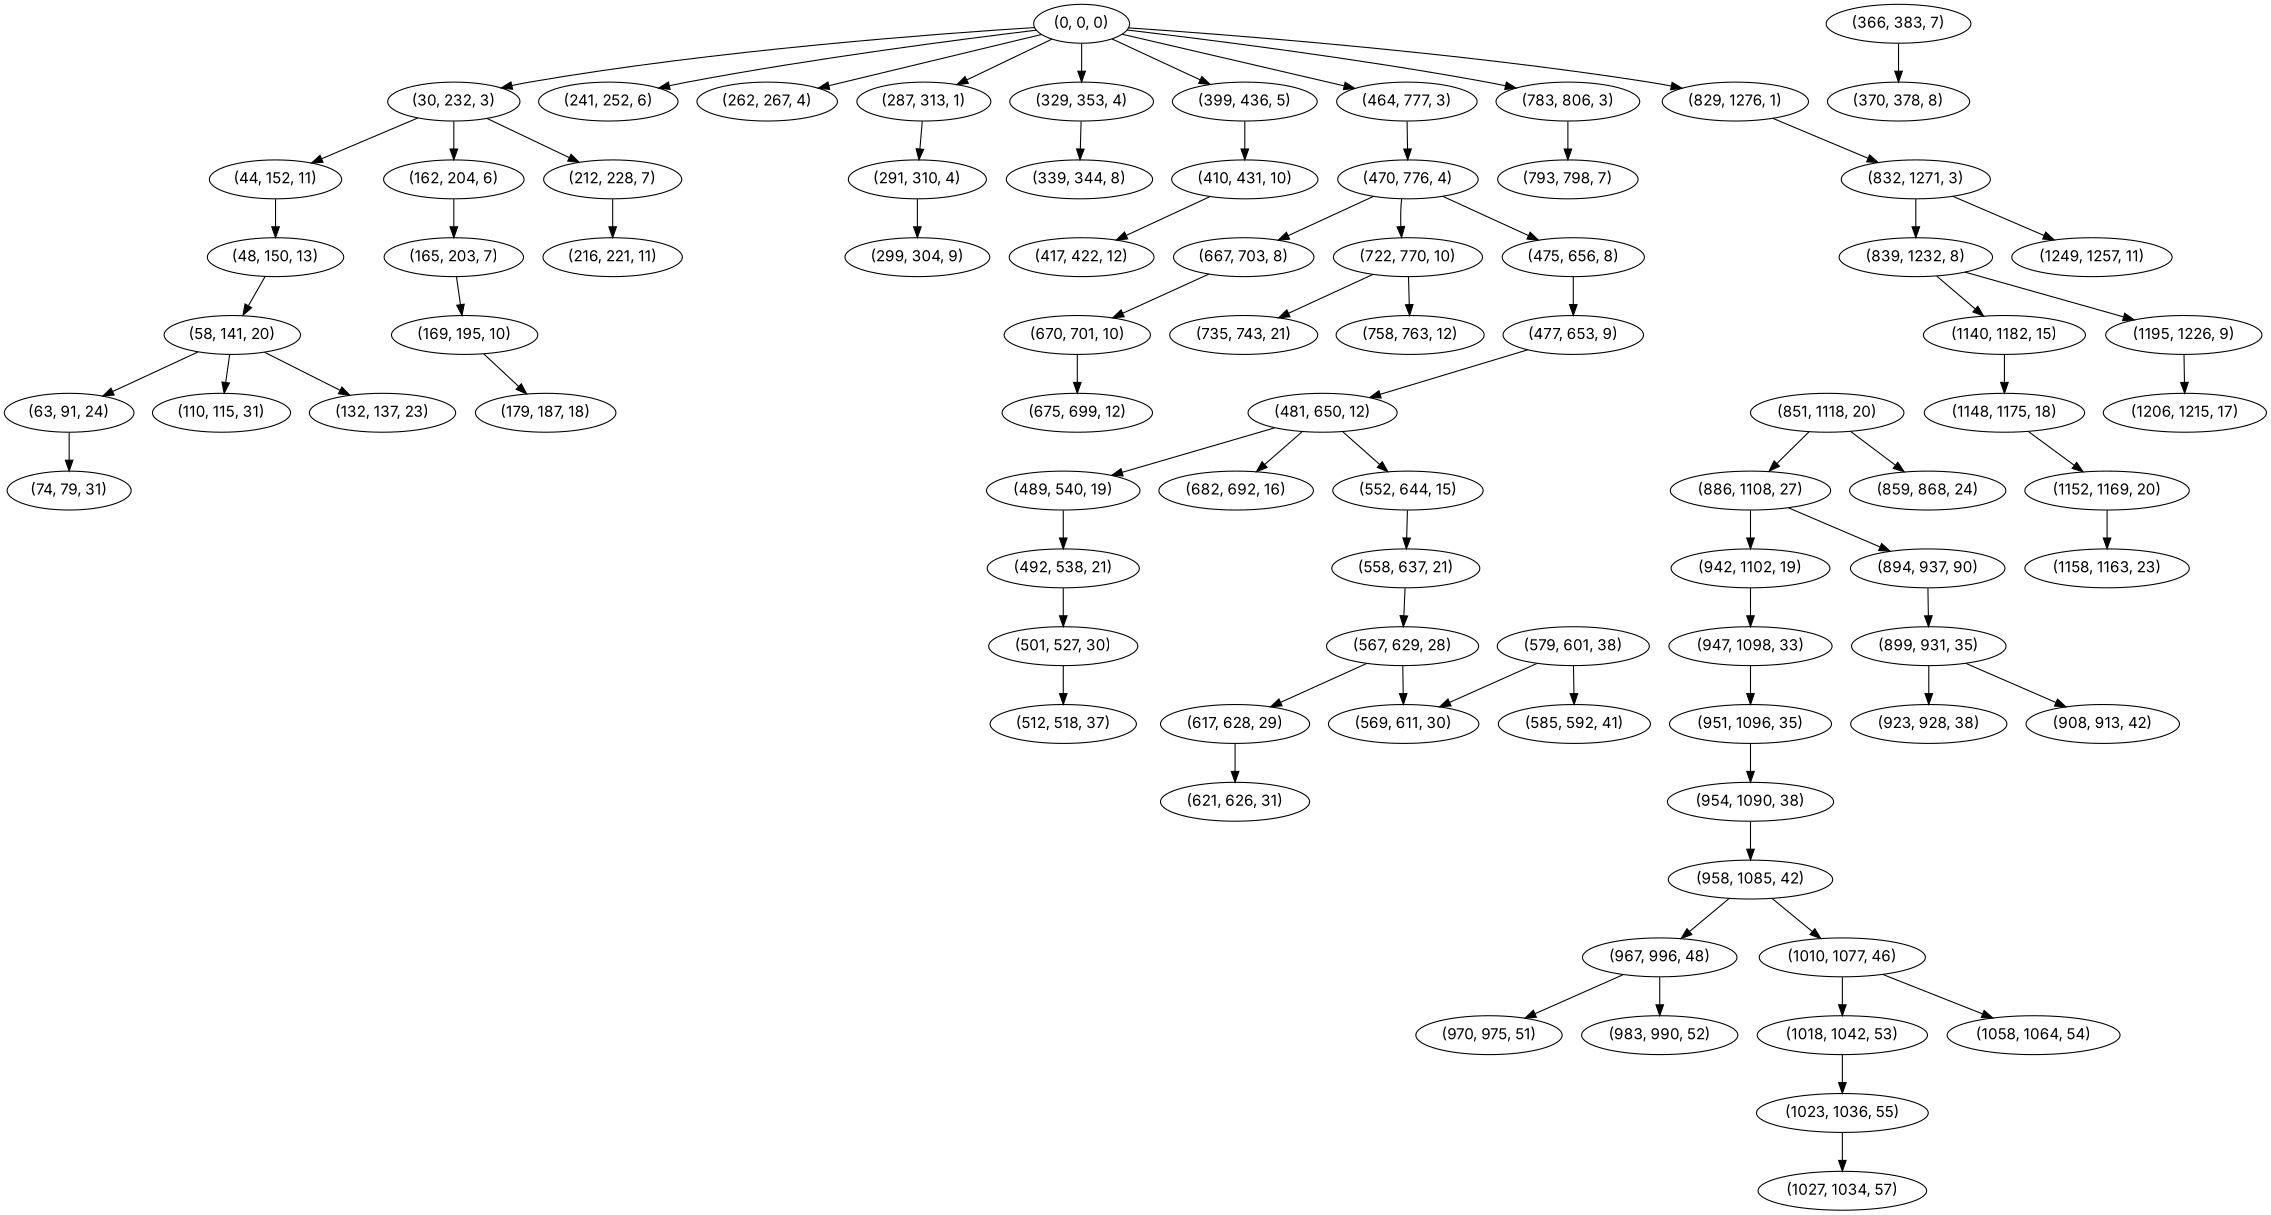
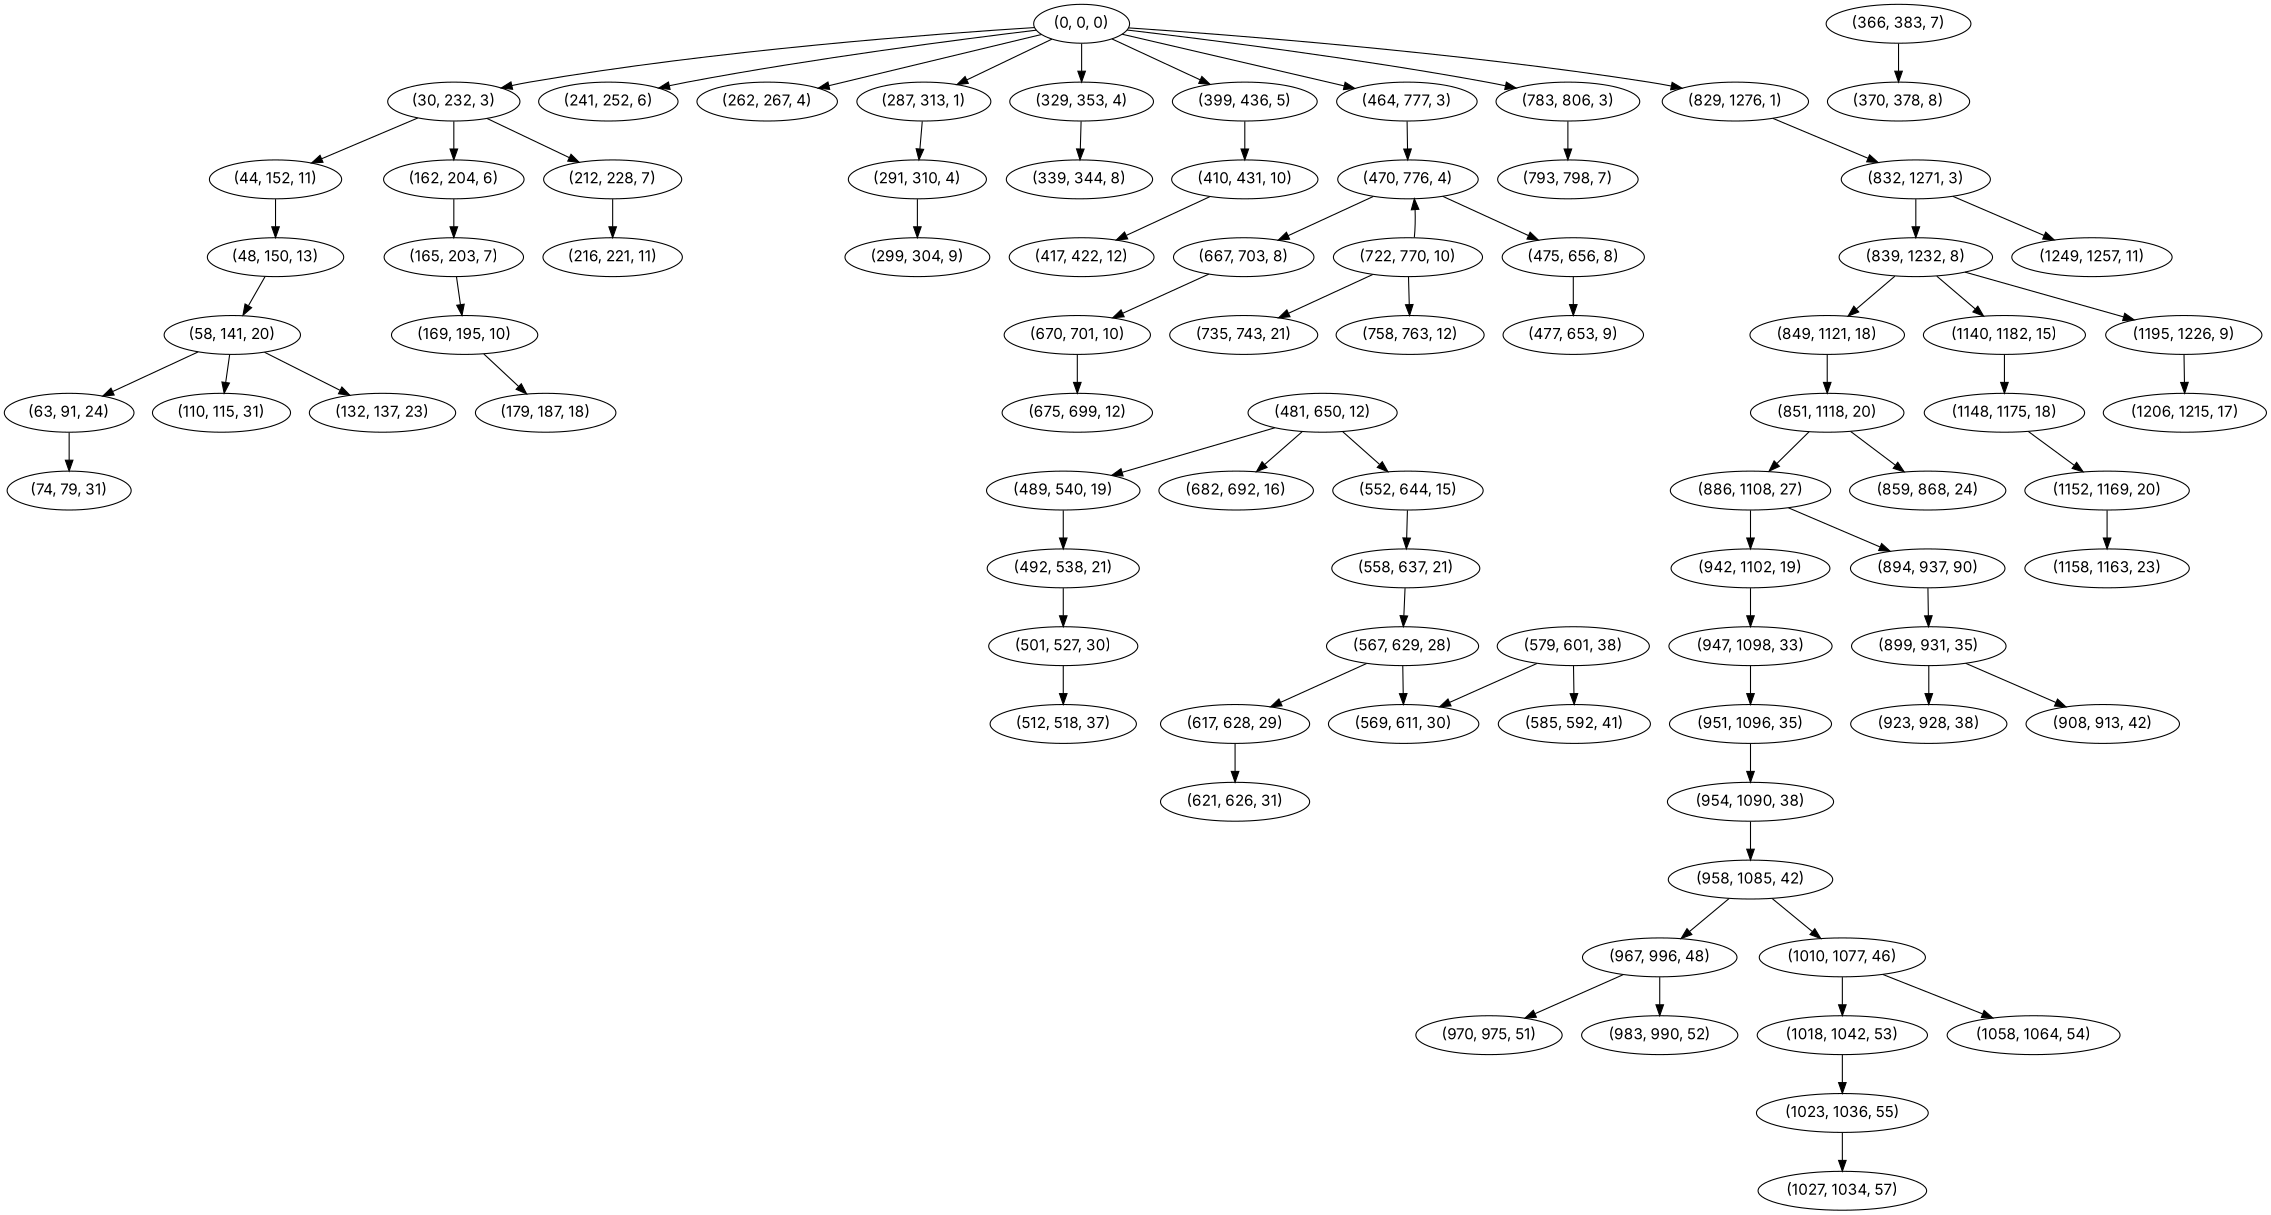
(1401, 213) -> (1415, 224)
none -> (1827, 335)
(1454, 372) -> none
